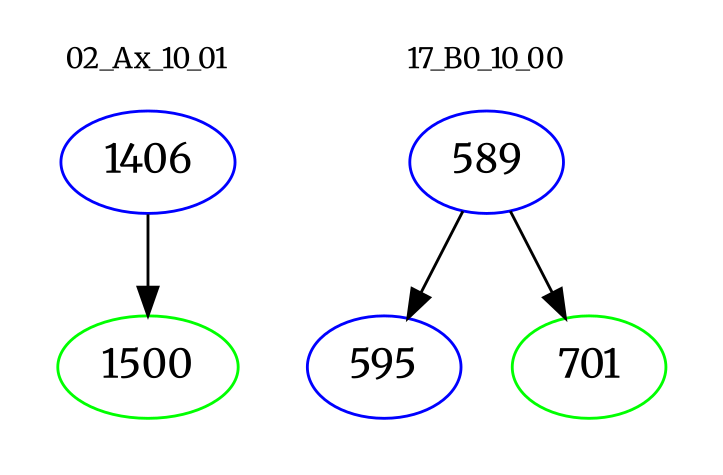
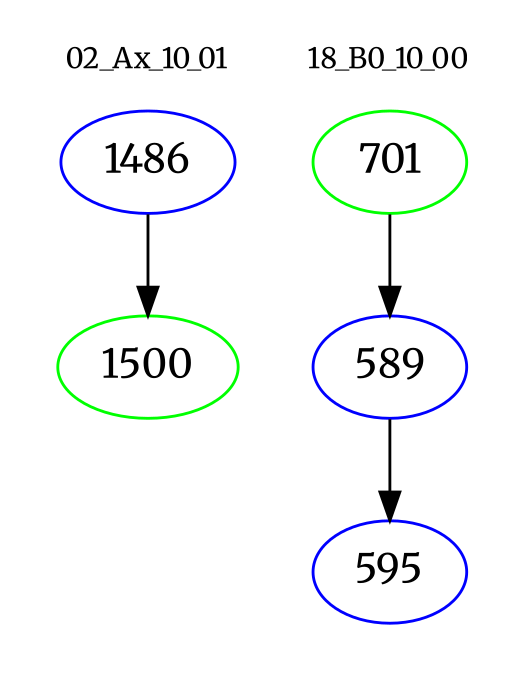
(487, 61) -> (390, 61)
(148, 162) -> (148, 162)
(531, 252) -> (390, 251)
